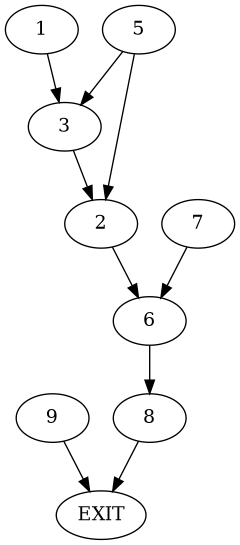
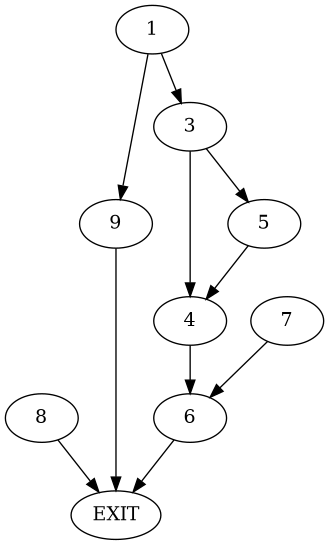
(106, 73) -> (223, 170)
none -> (136, 120)
(101, 224) -> (190, 321)
(150, 363) -> (158, 461)
